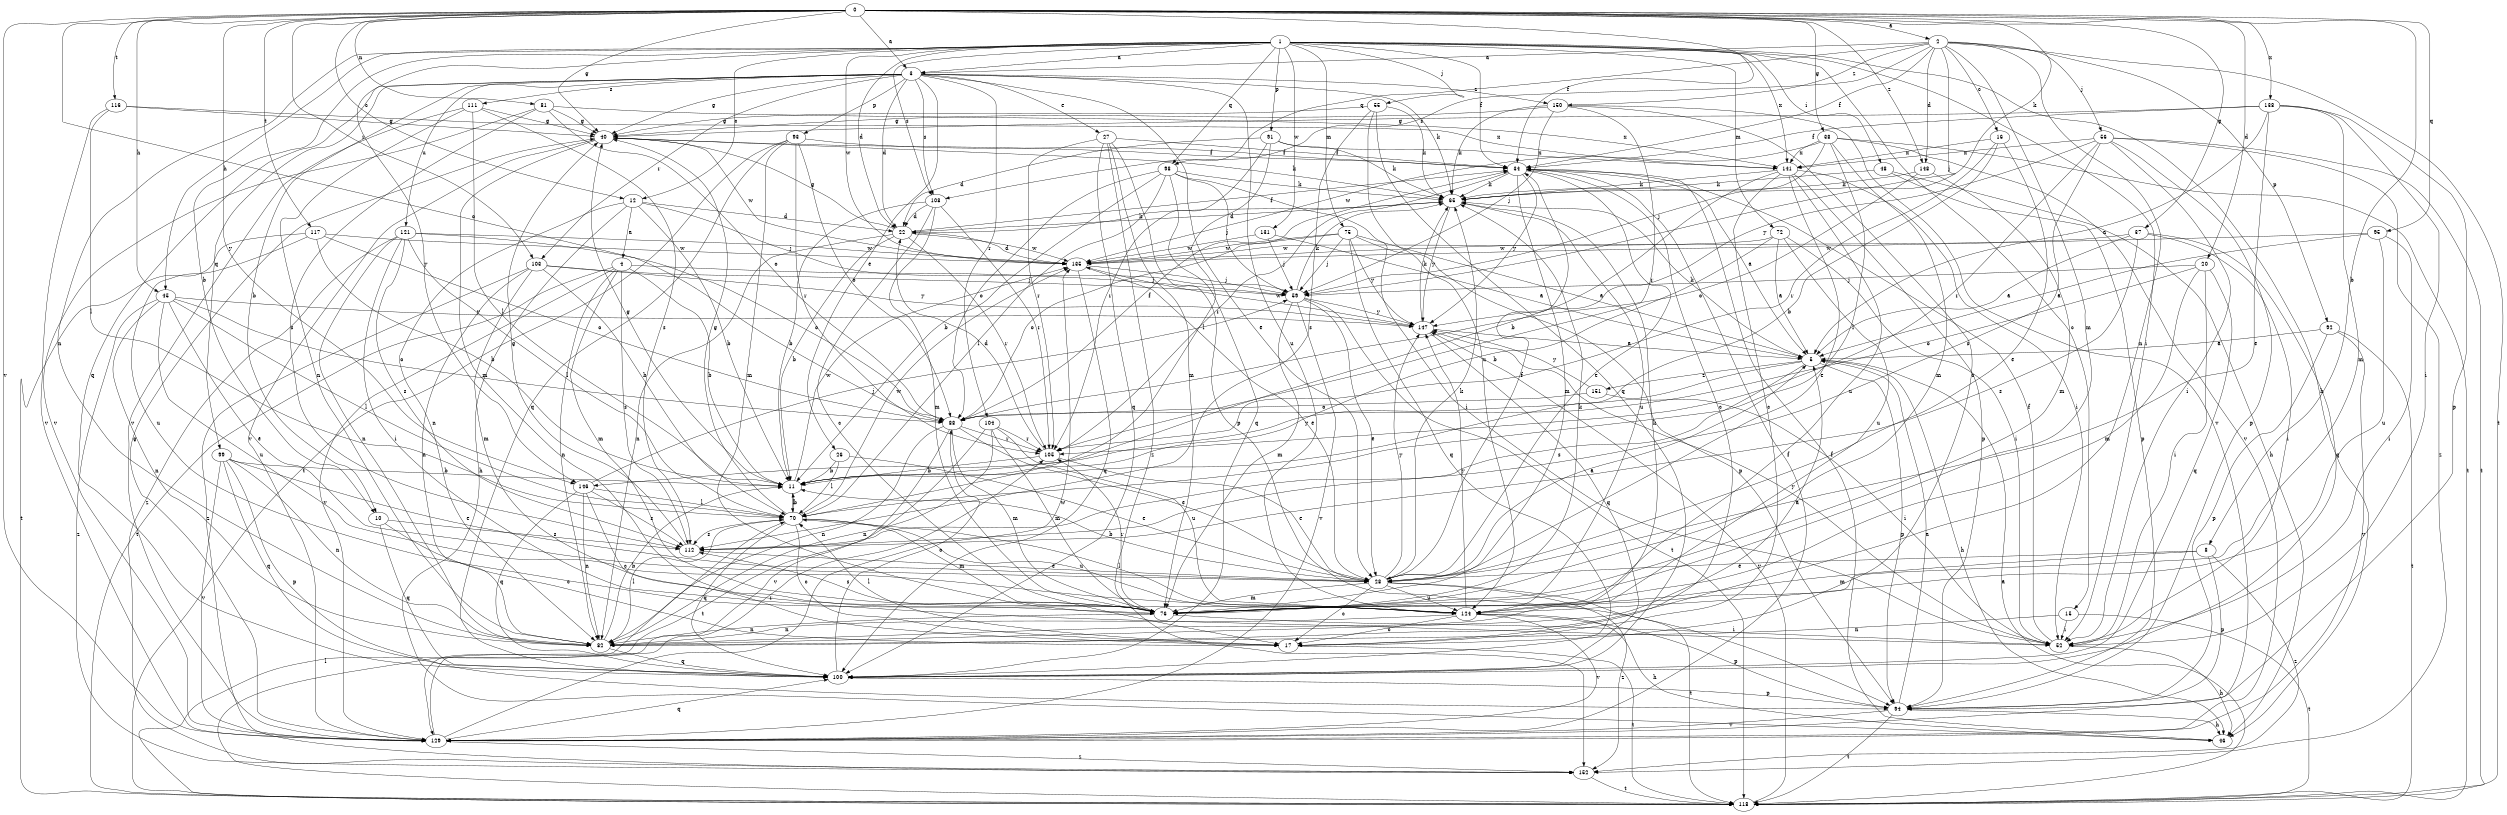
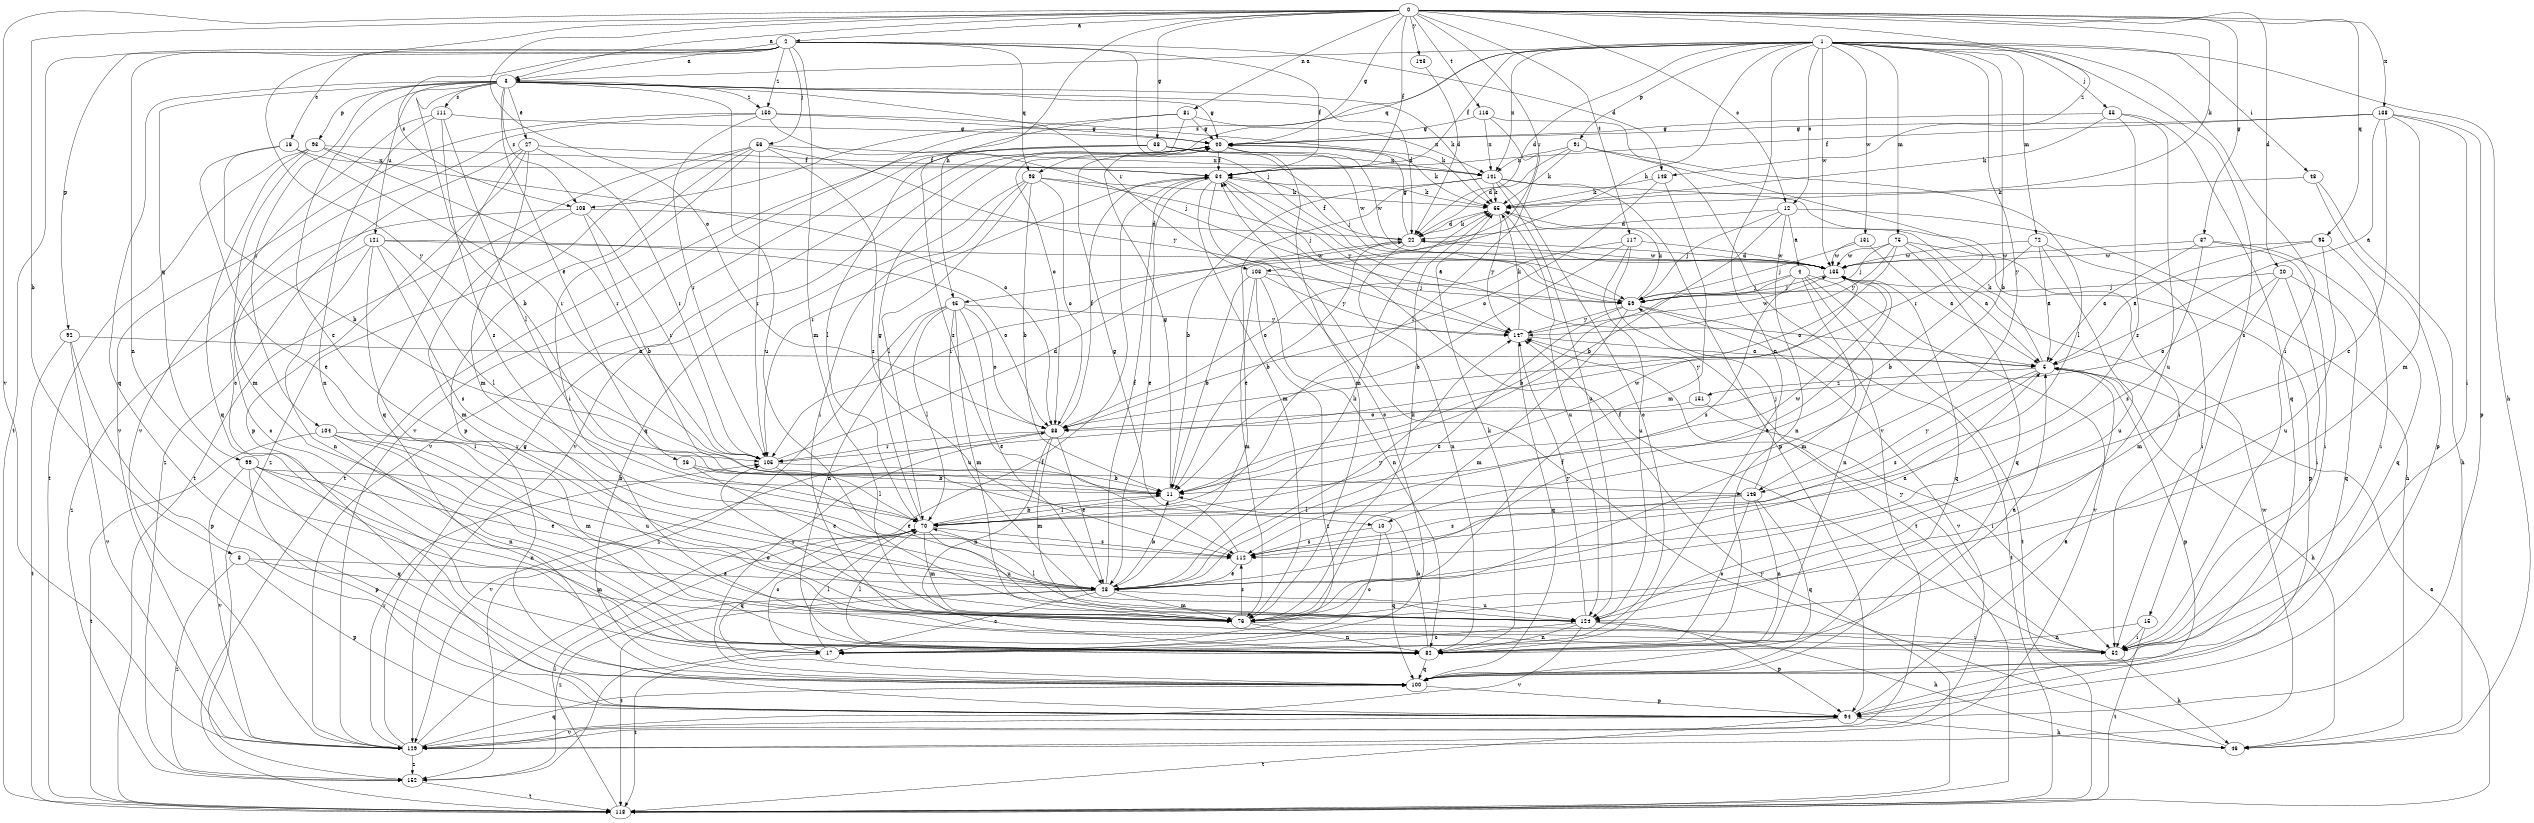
none -> (1421, 62)
(1690, 534) -> (999, 574)
